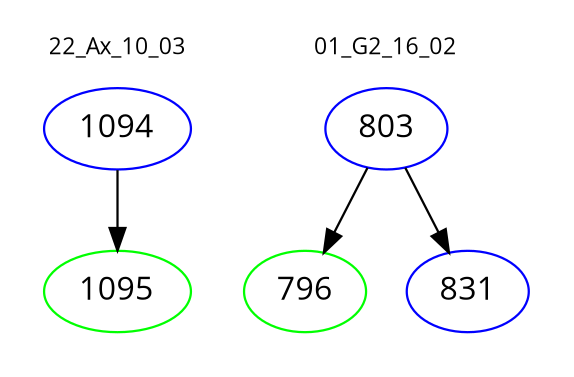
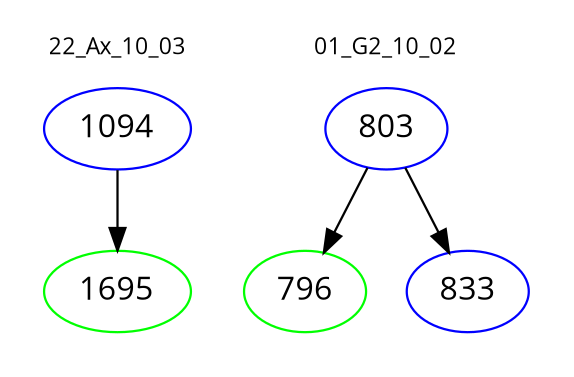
(386, 49) -> (386, 49)
(118, 292) -> (118, 292)
(468, 292) -> (468, 292)
